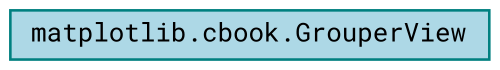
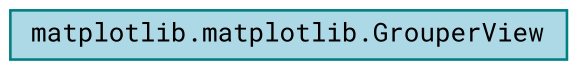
(250, 35) -> (289, 35)
